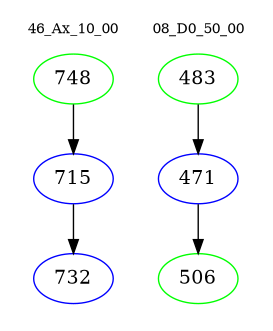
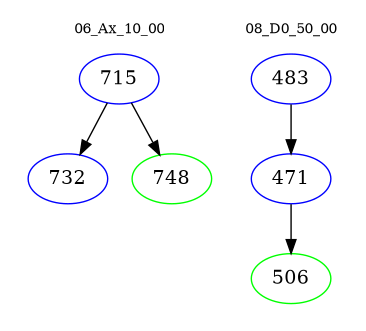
(73, 30) -> (120, 30)
(198, 79) -> (291, 79)
(73, 122) -> (142, 123)
